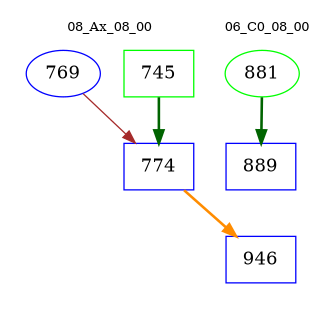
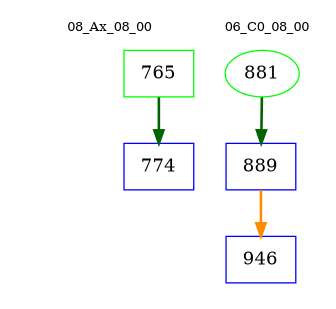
(63, 74) -> none
(159, 74) -> (159, 74)
(205, 209) -> (261, 207)
